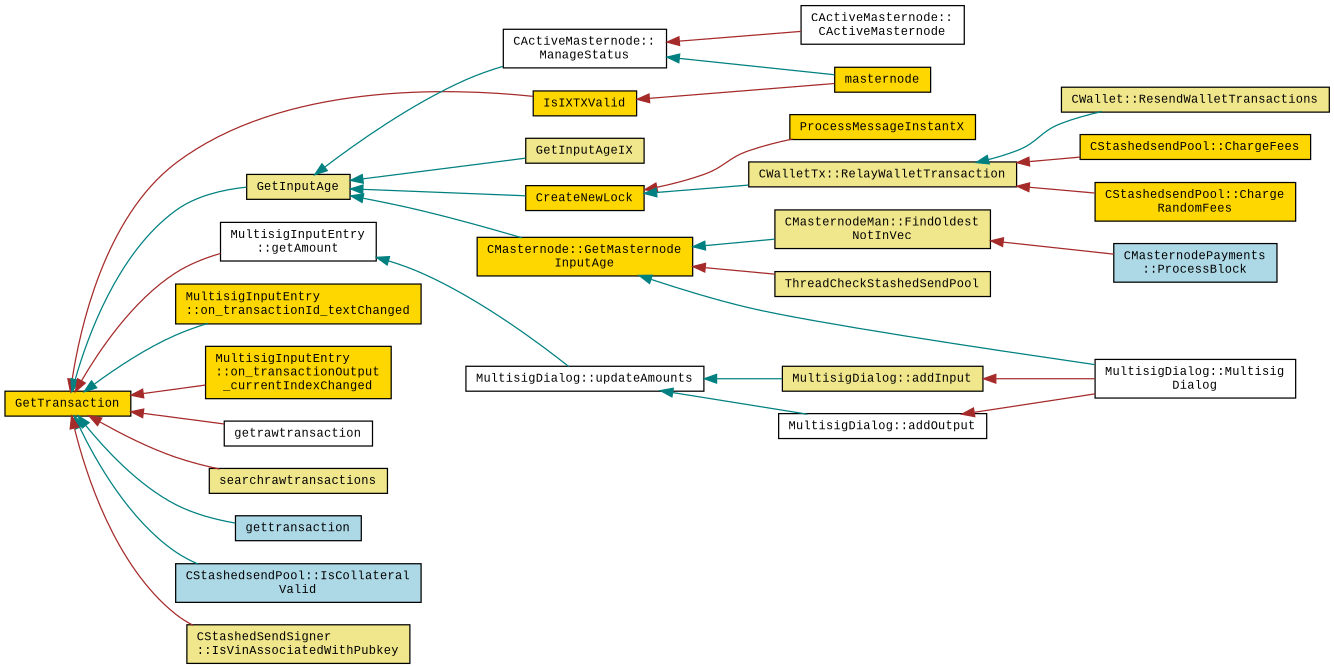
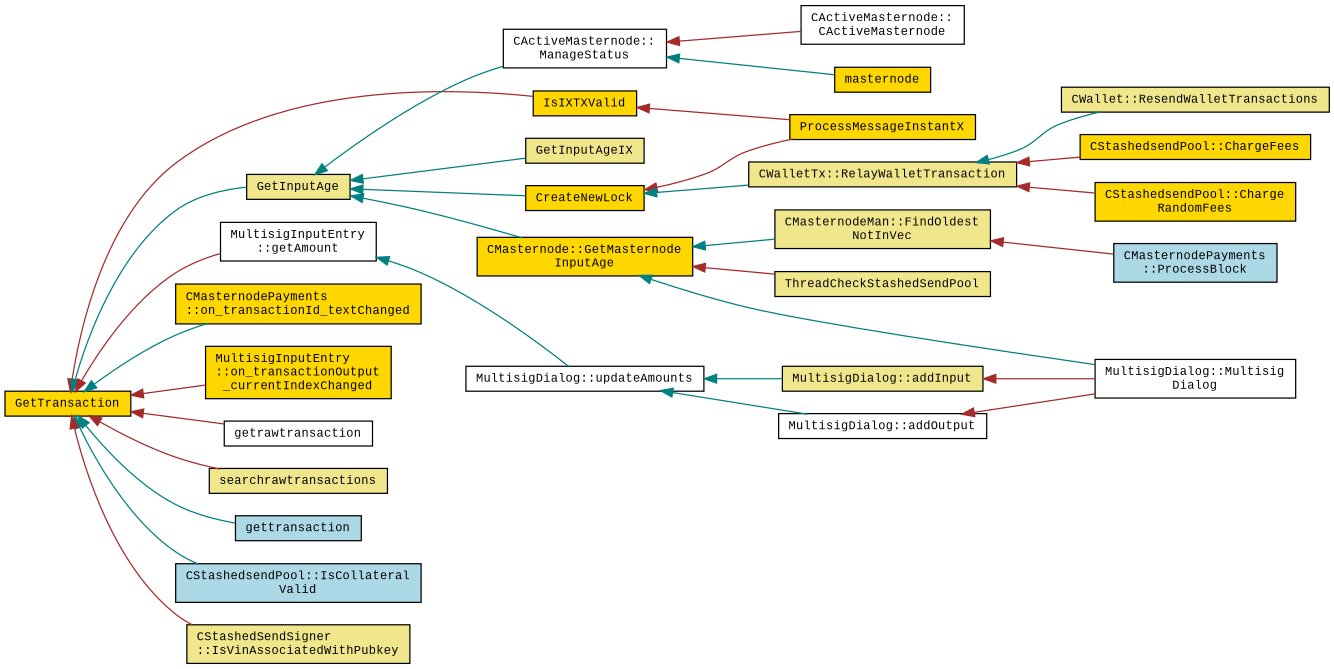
(742, 91) -> (720, 114)
(298, 304) -> (298, 304)
